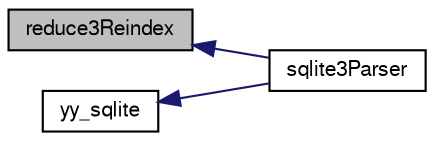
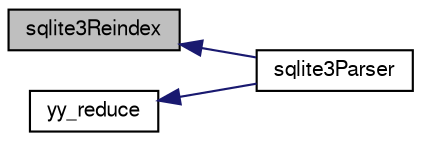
(101, 30) -> (94, 30)
(101, 111) -> (94, 111)
